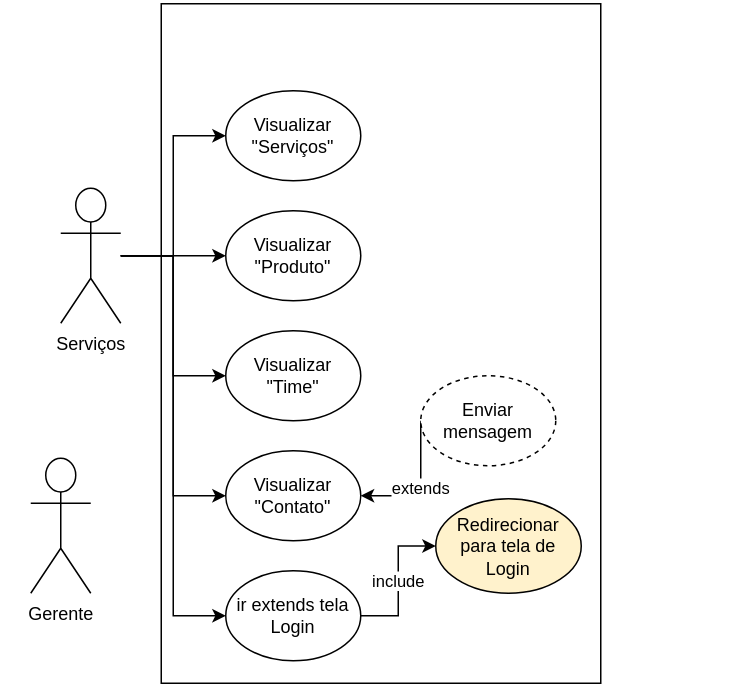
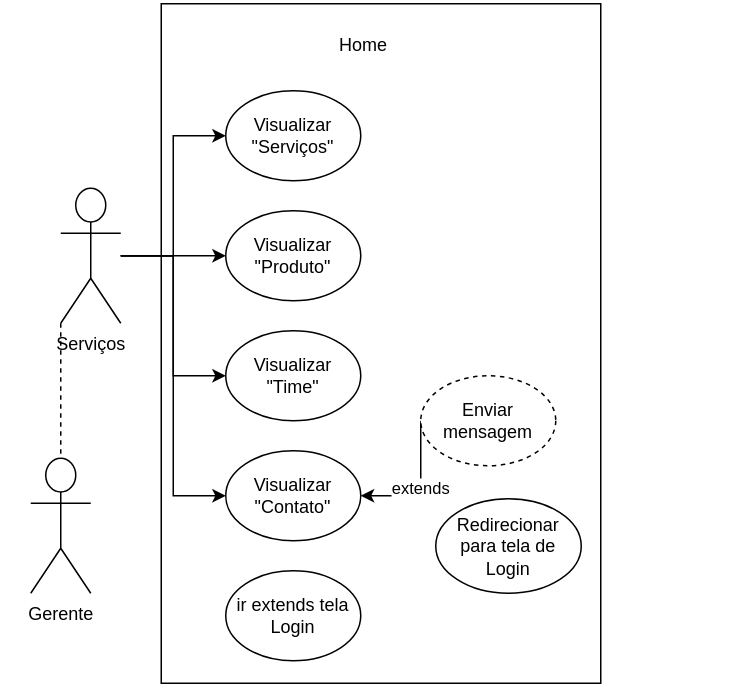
none -> (363, 46)
none -> (61, 390)
(509, 546) -> (509, 546)
(173, 578) -> none
(398, 586) -> none
